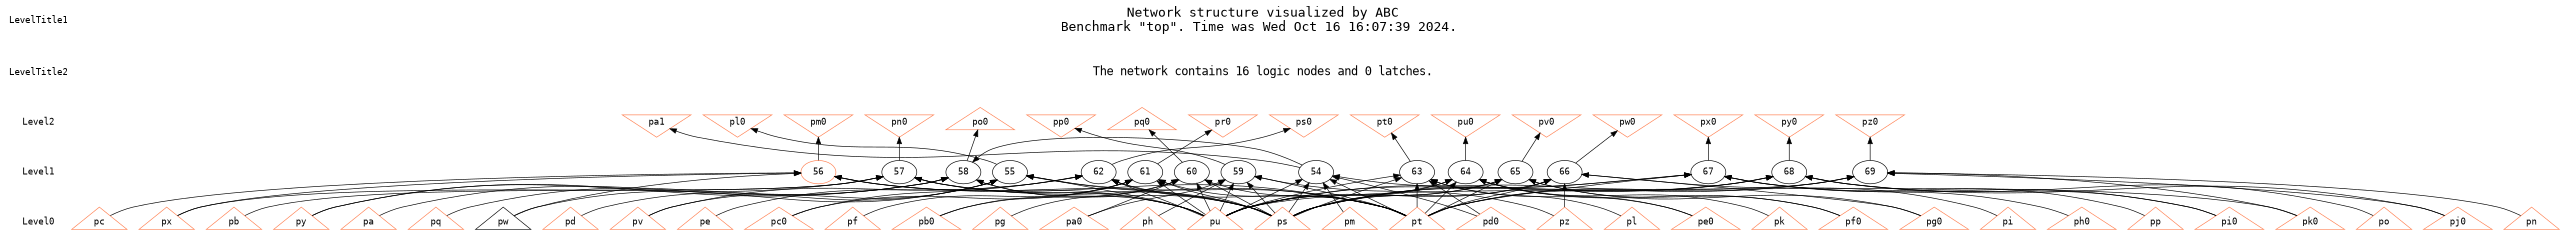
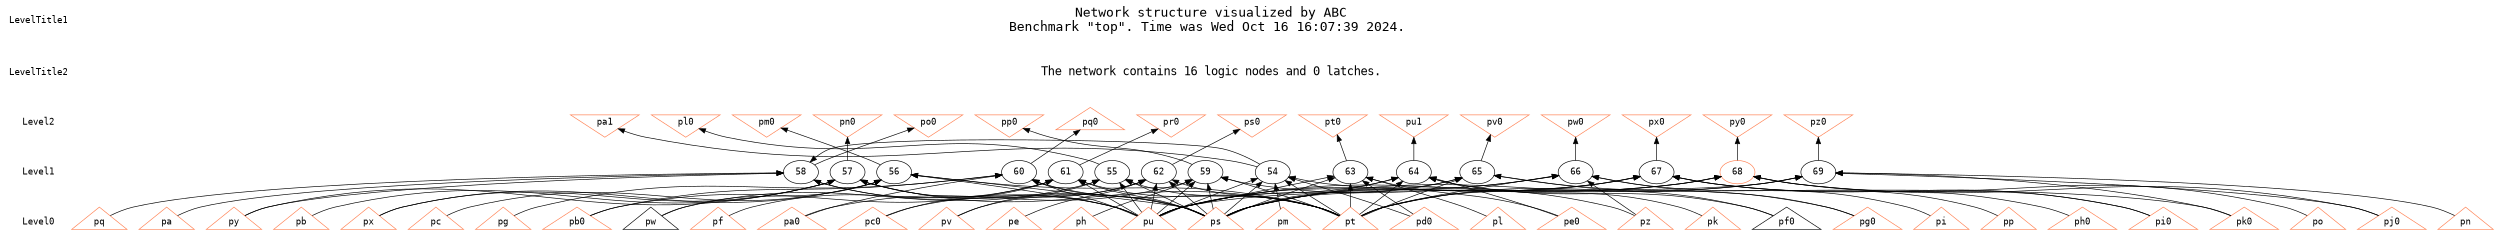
(980, 122) -> (928, 122)
(1466, 122) -> (1414, 122)
(818, 172) -> (894, 172)
(1789, 172) -> (1737, 172)
(571, 222) -> none
(1853, 222) -> (1787, 222)
